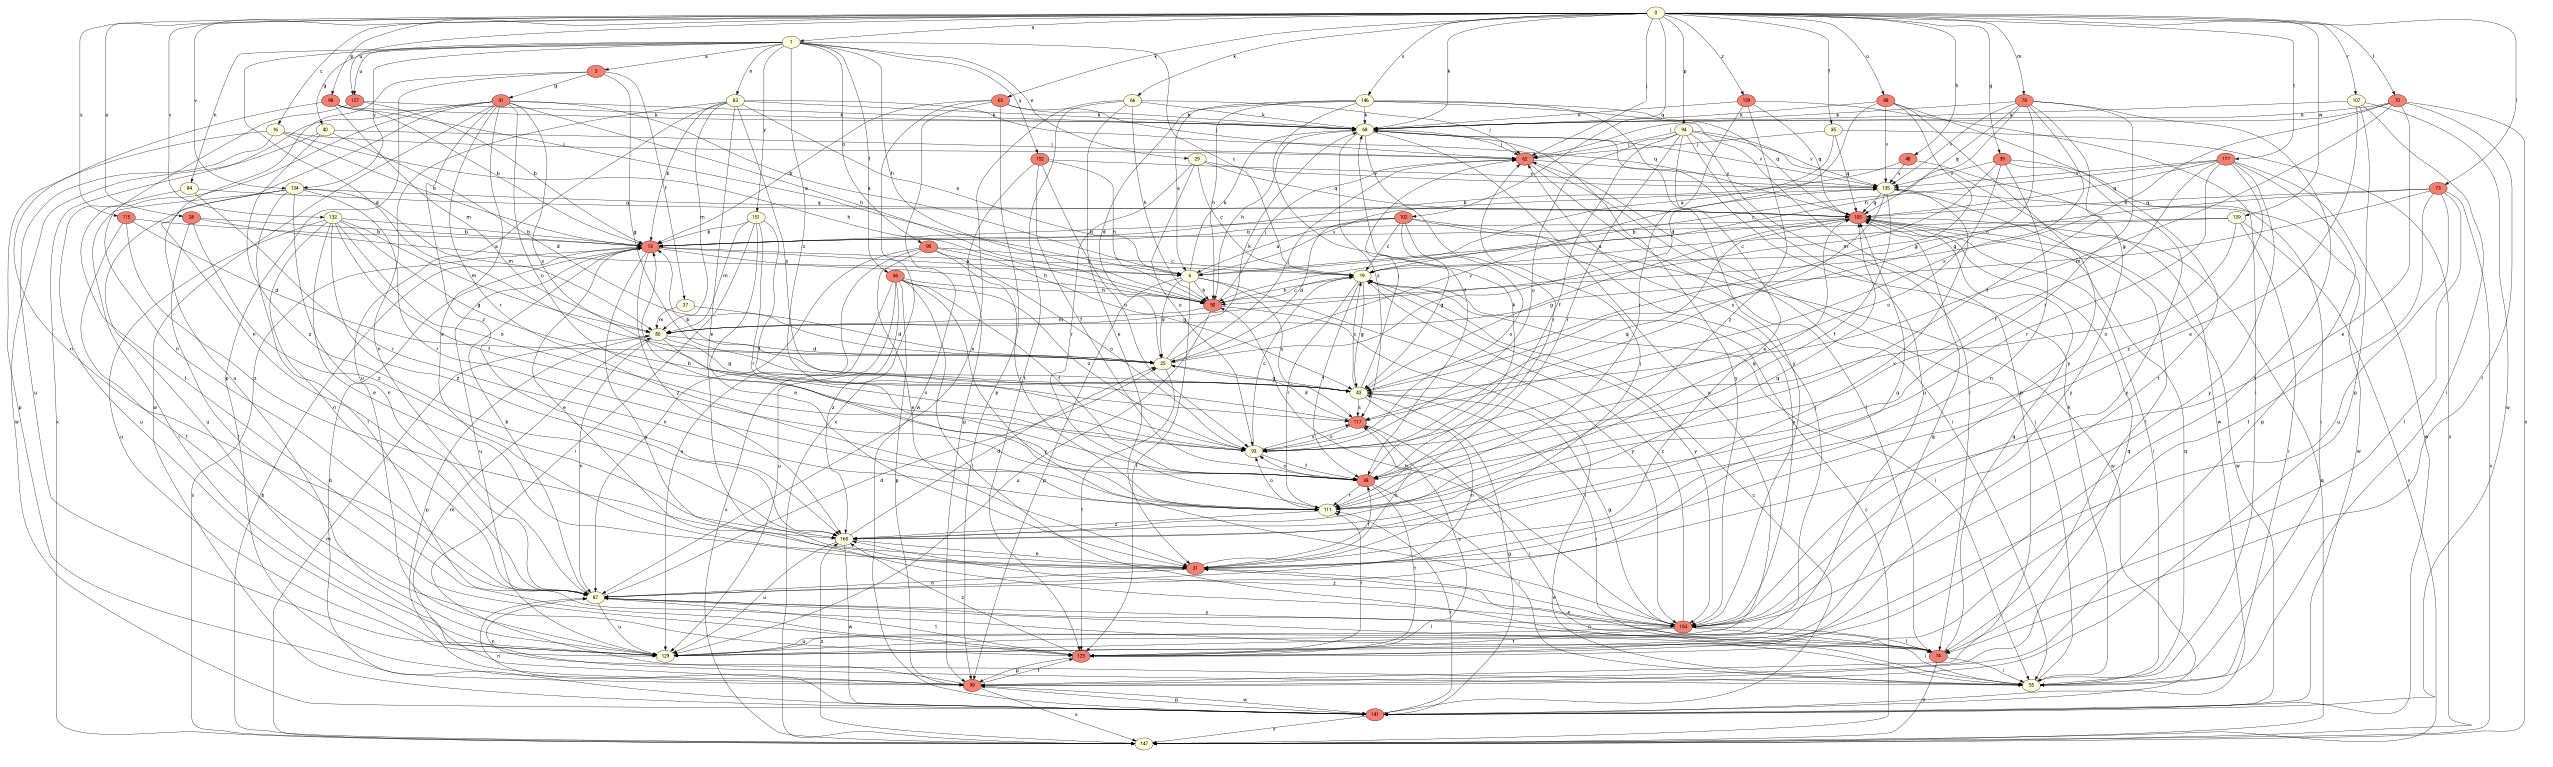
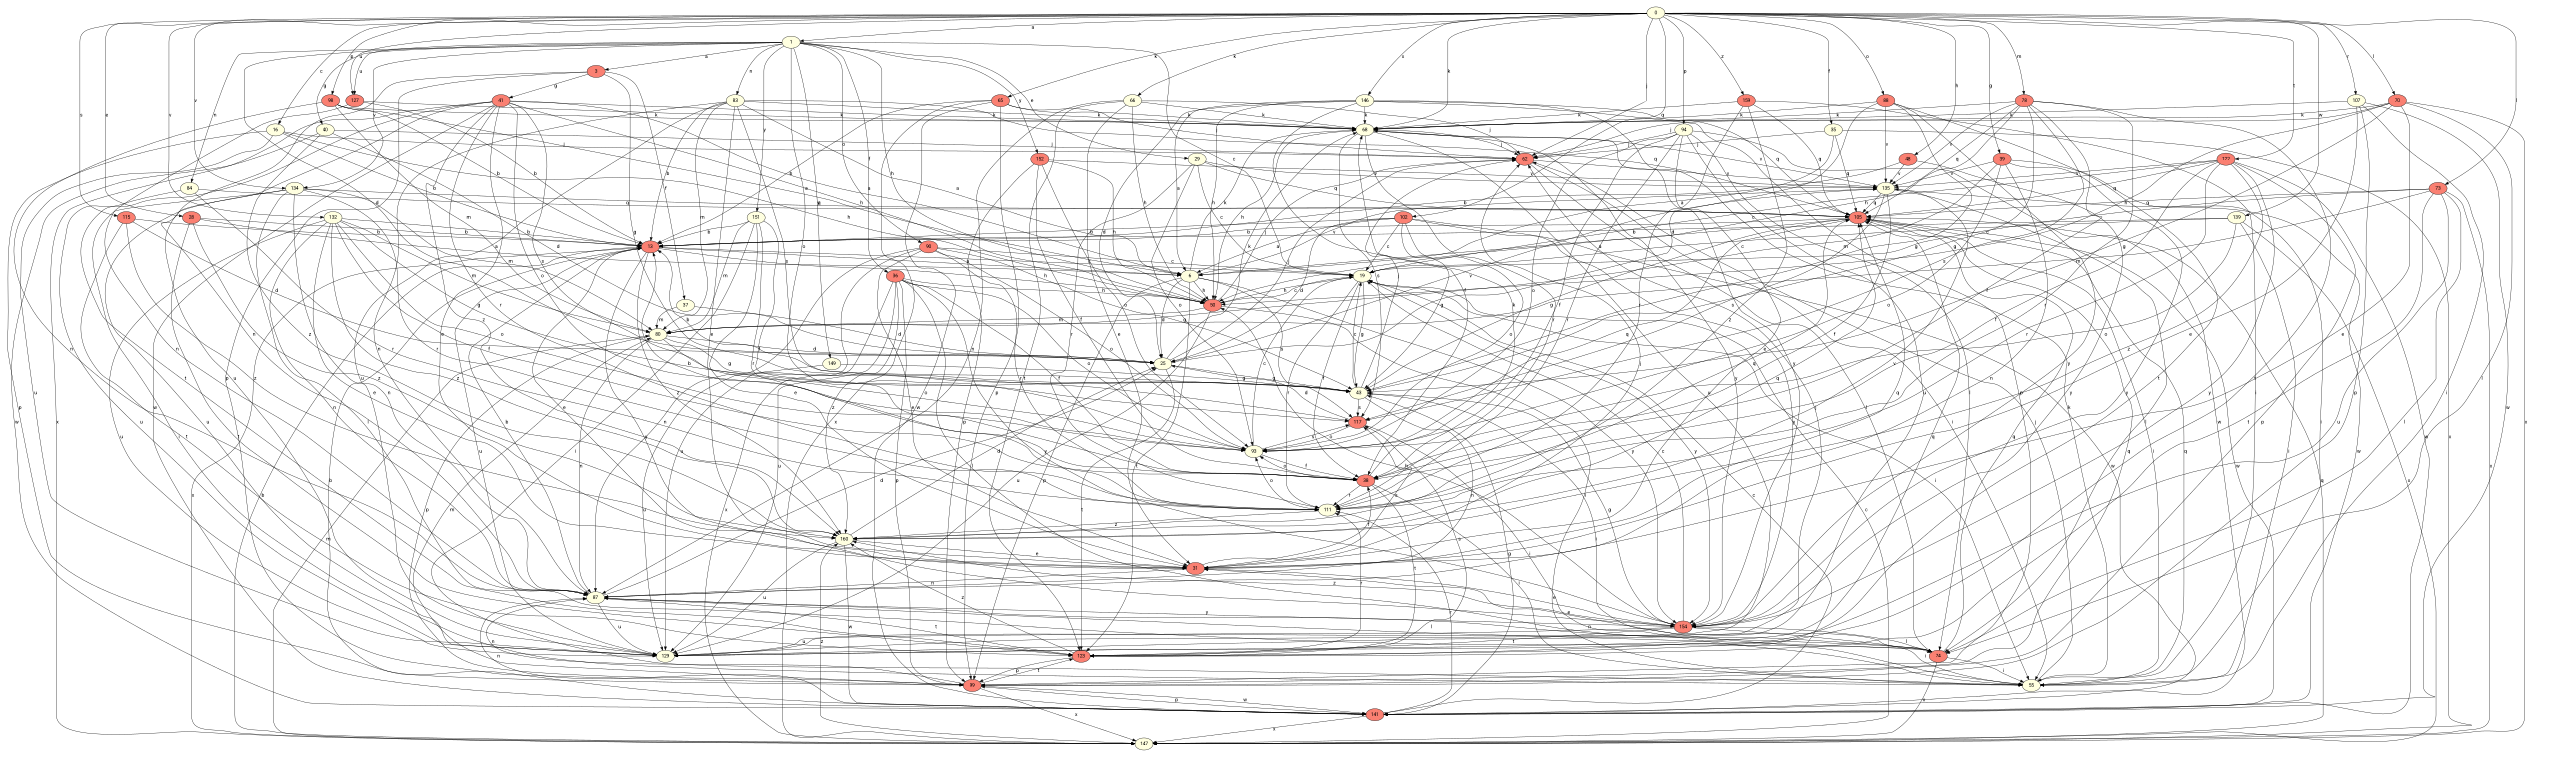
(1789, 156) -> none
none -> (832, 364)
